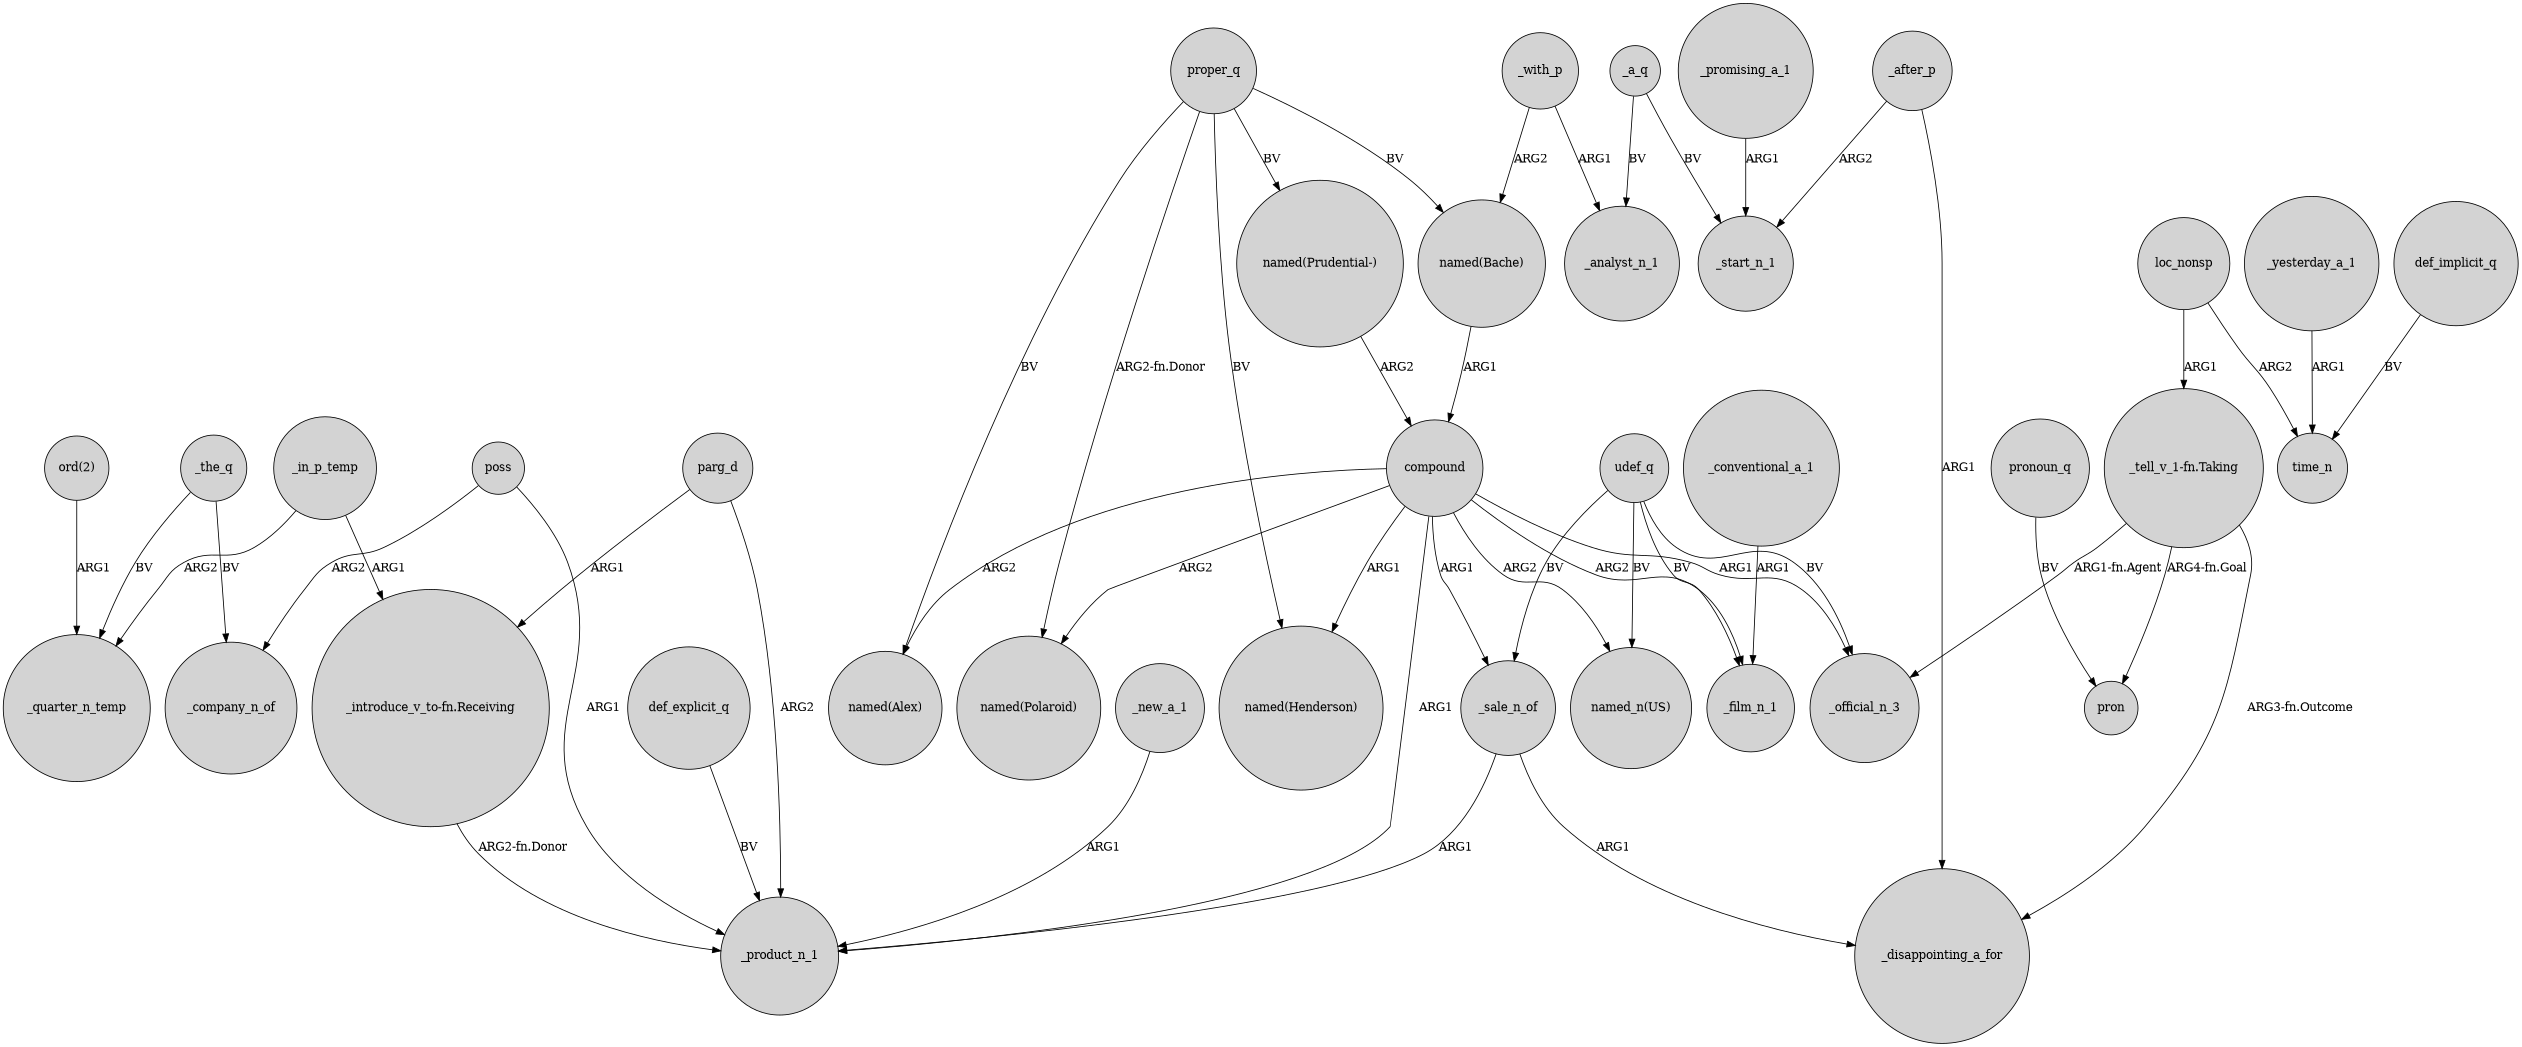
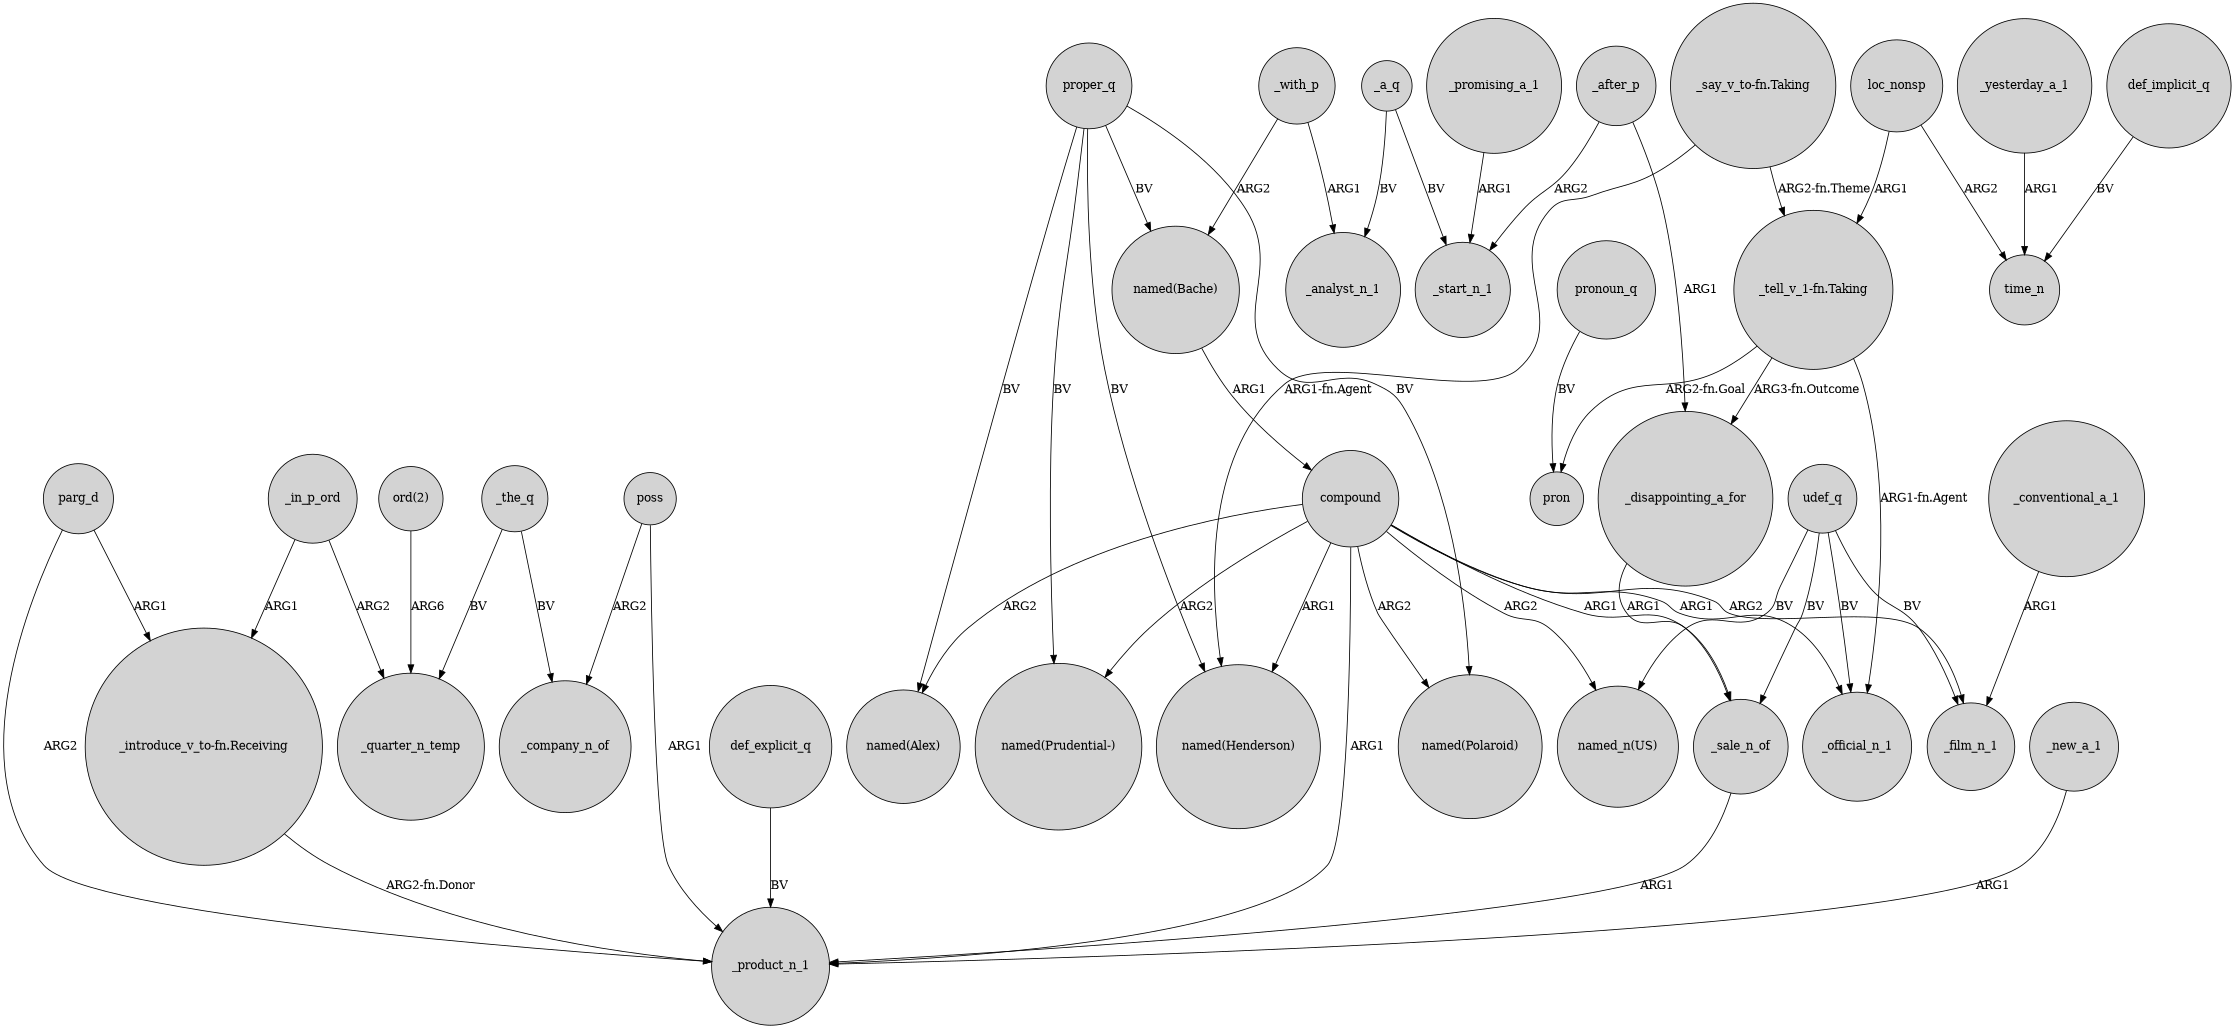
none -> (1753, 86)
(1161, 368) -> (1405, 390)
(1384, 377) -> (1202, 586)
(325, 468) -> (313, 499)
(94, 569) -> (428, 607)
(2207, 569) -> (1706, 390)
(1864, 708) -> (1857, 747)
(1658, 887) -> (1658, 622)
